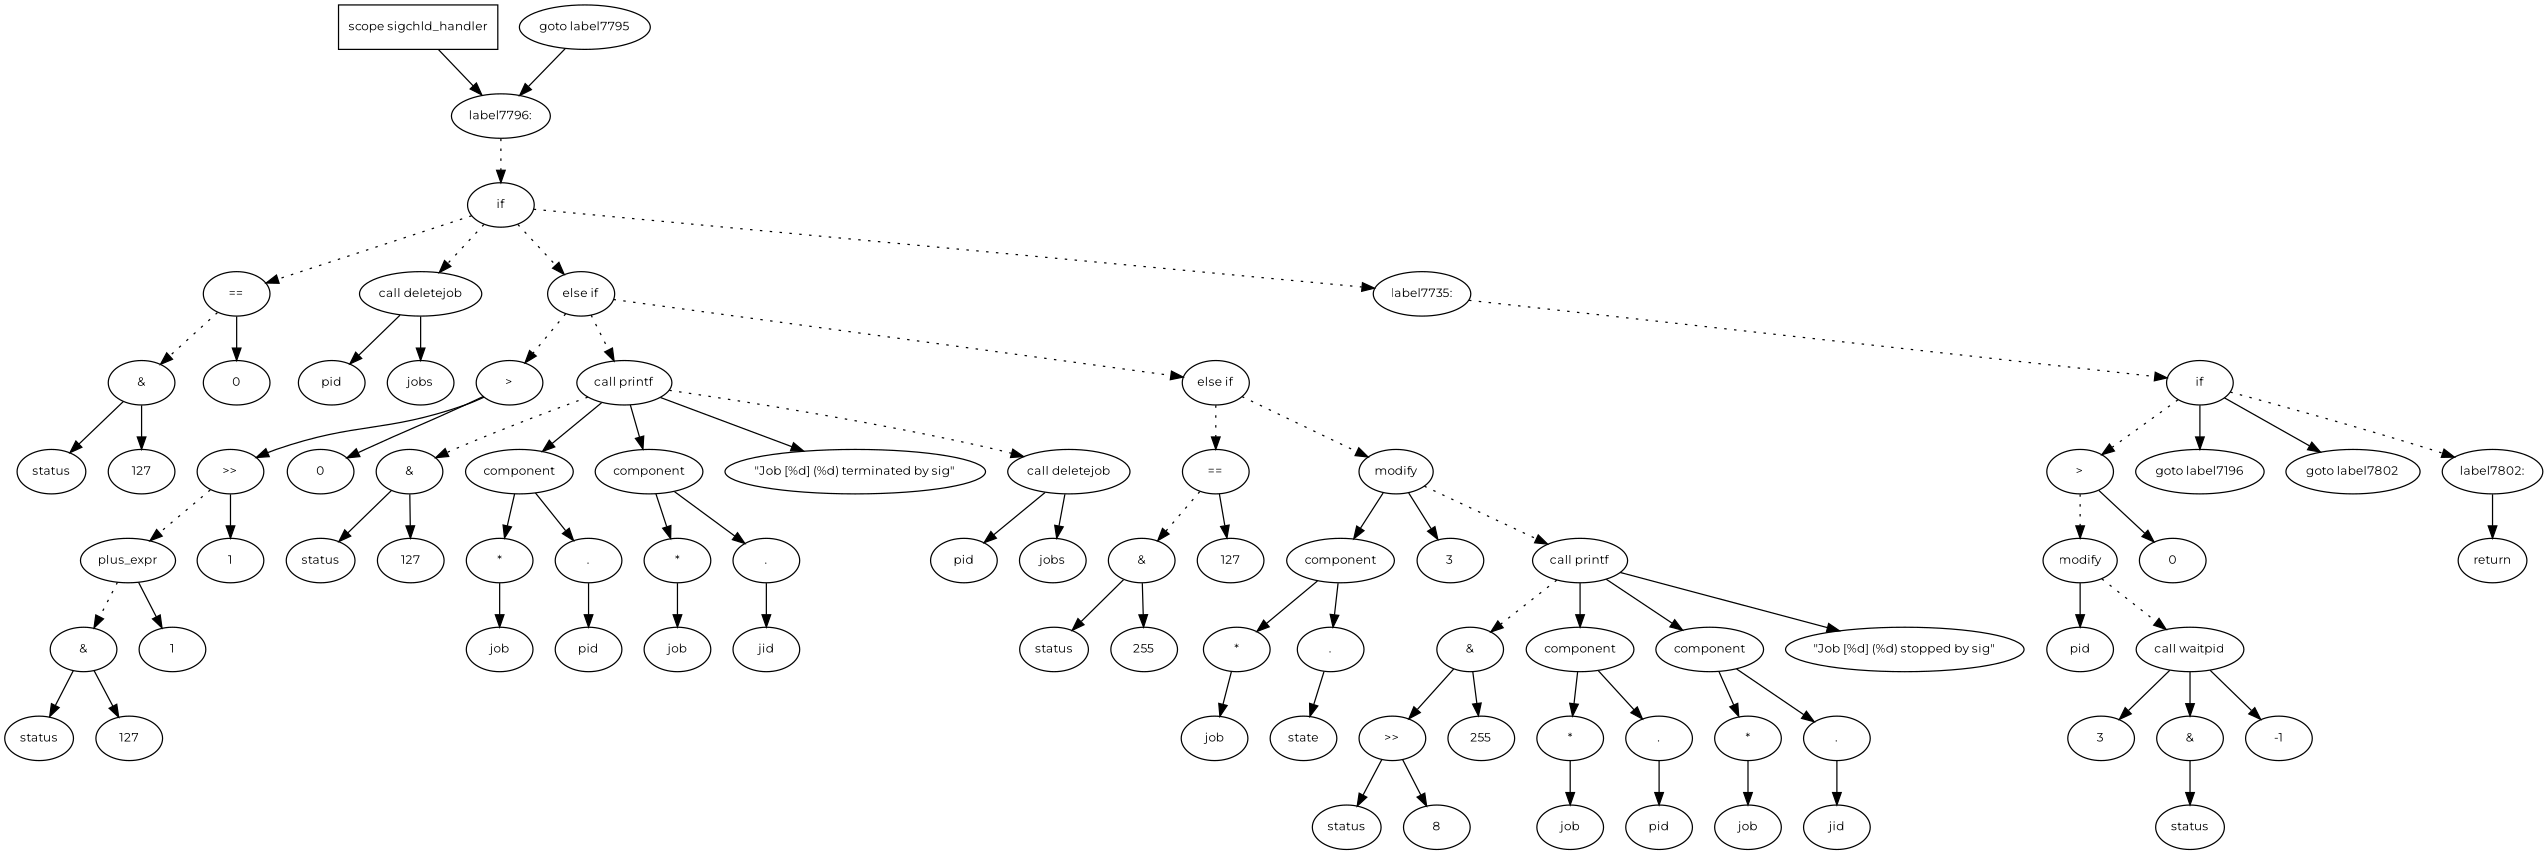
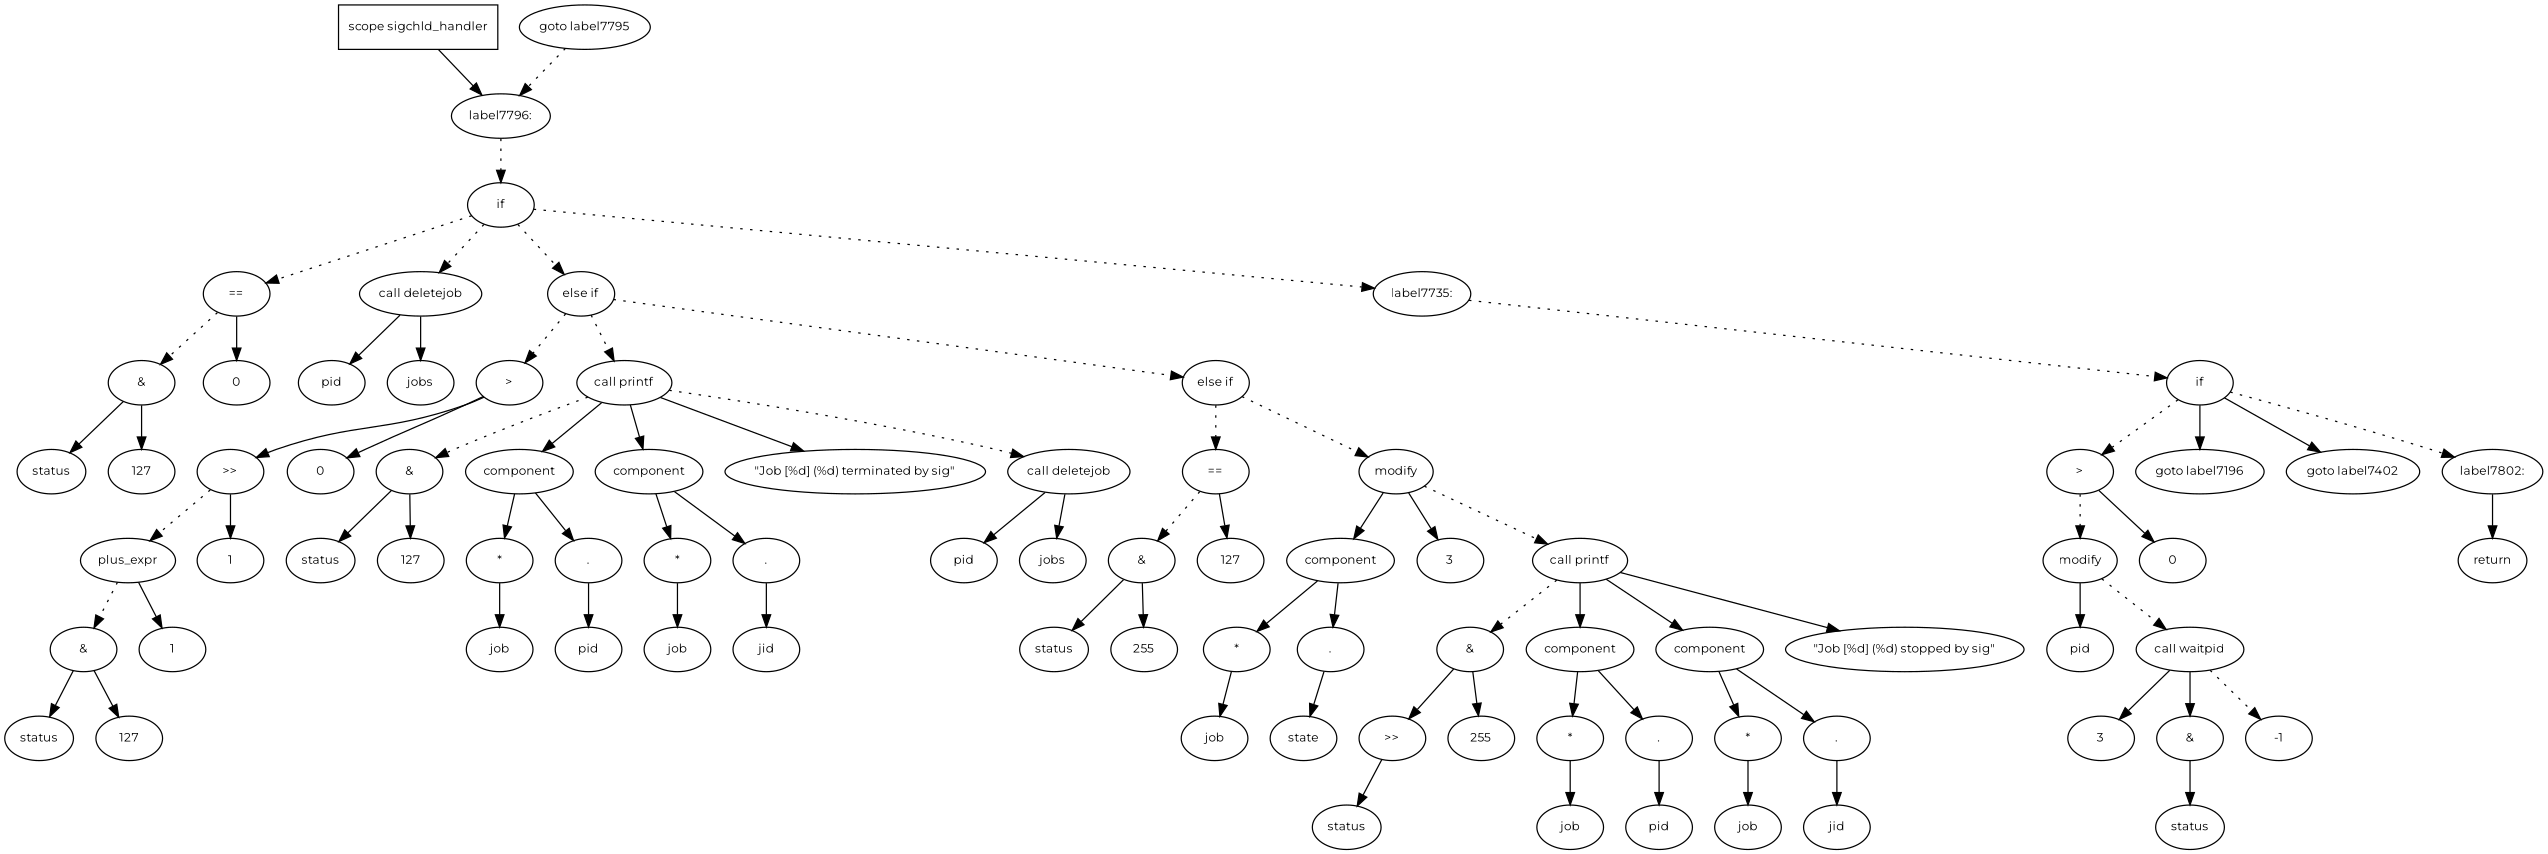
(547, 67) -> (547, 67)
(2353, 472) -> (2353, 472)
(2231, 690) -> (2231, 690)
(1437, 827) -> none
